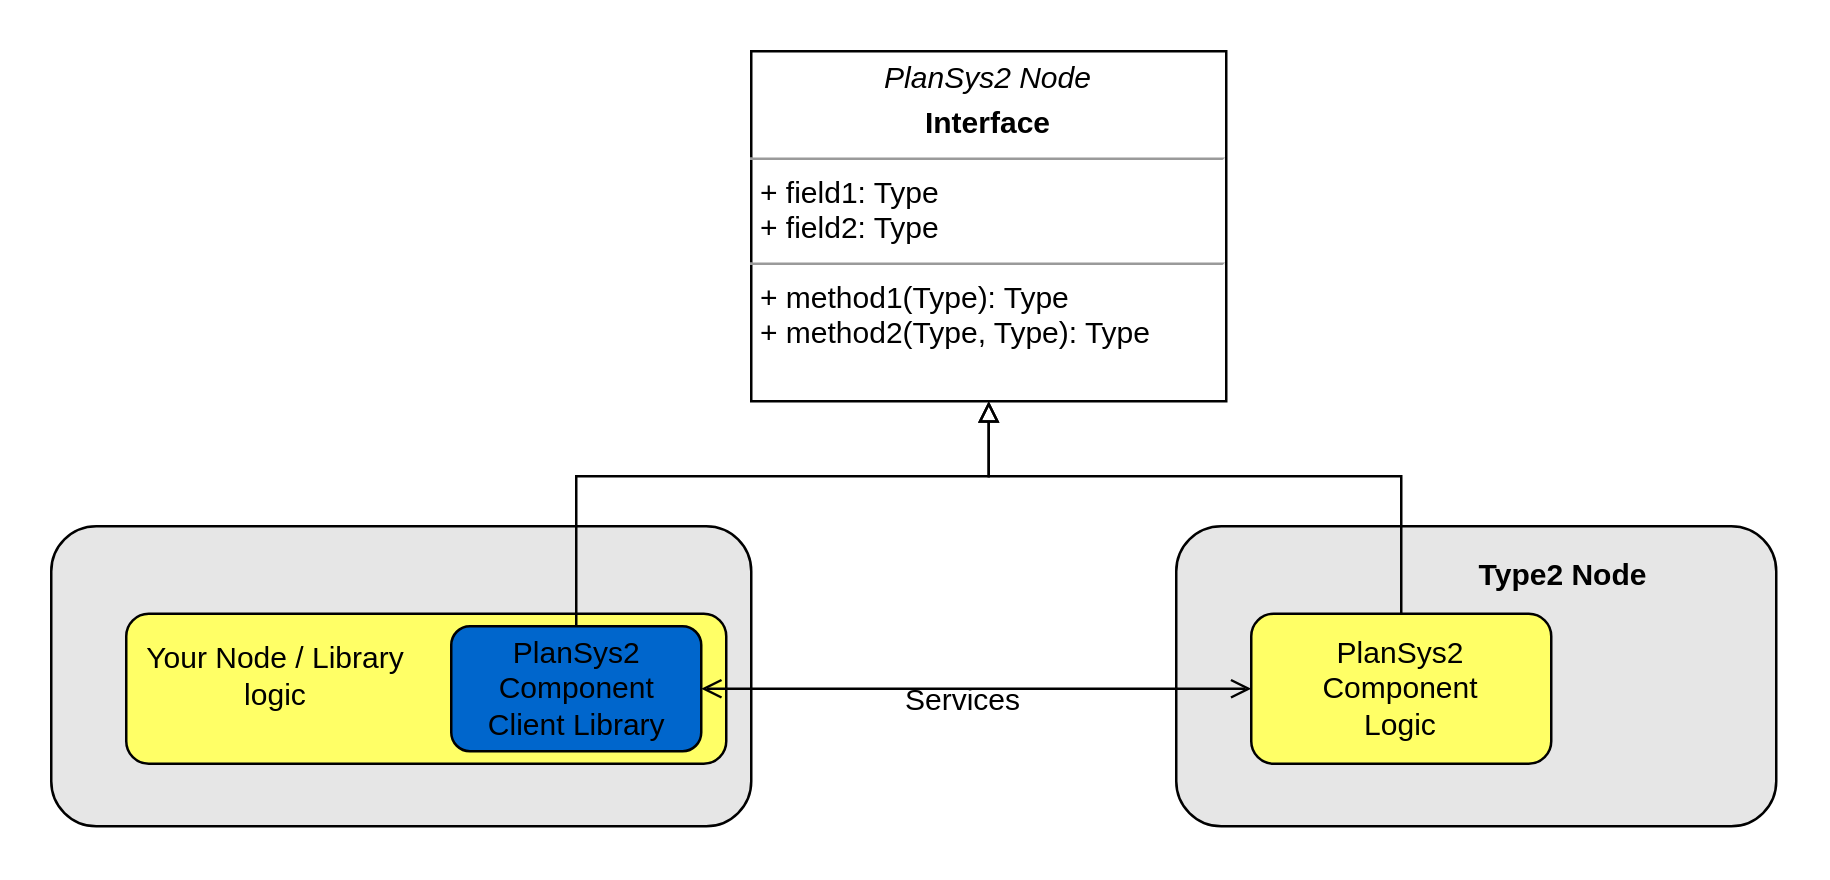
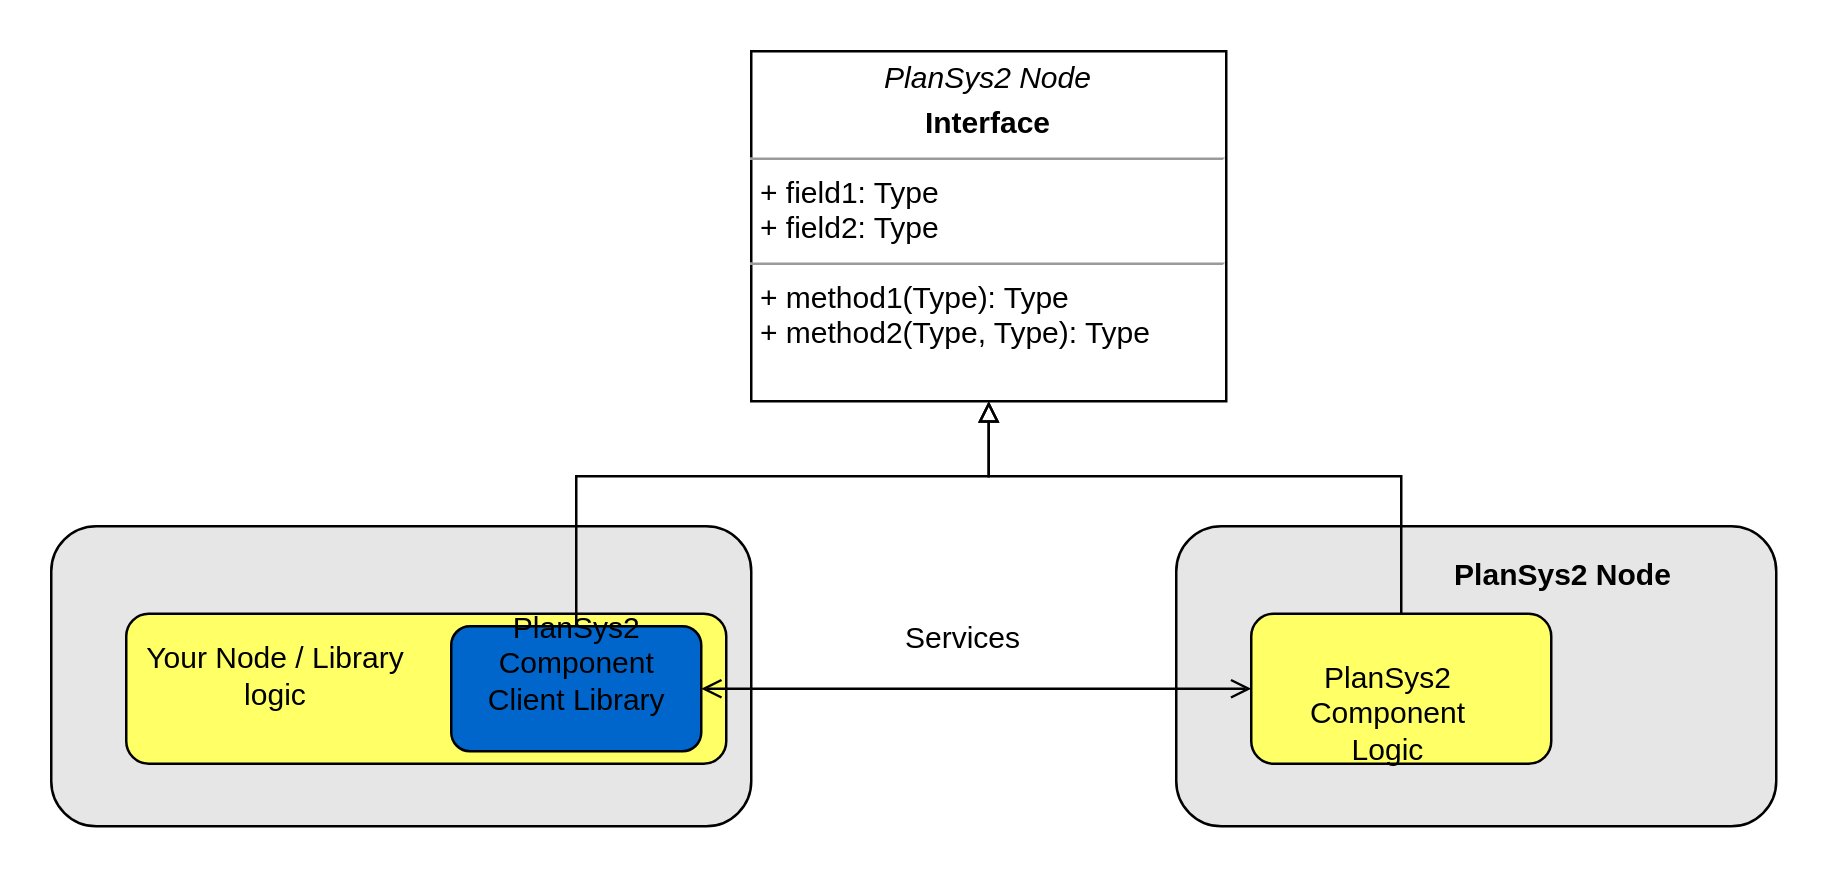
(1564, 576) -> (1564, 576)
(576, 689) -> (576, 664)
(1401, 689) -> (1389, 714)
(964, 701) -> (964, 639)
